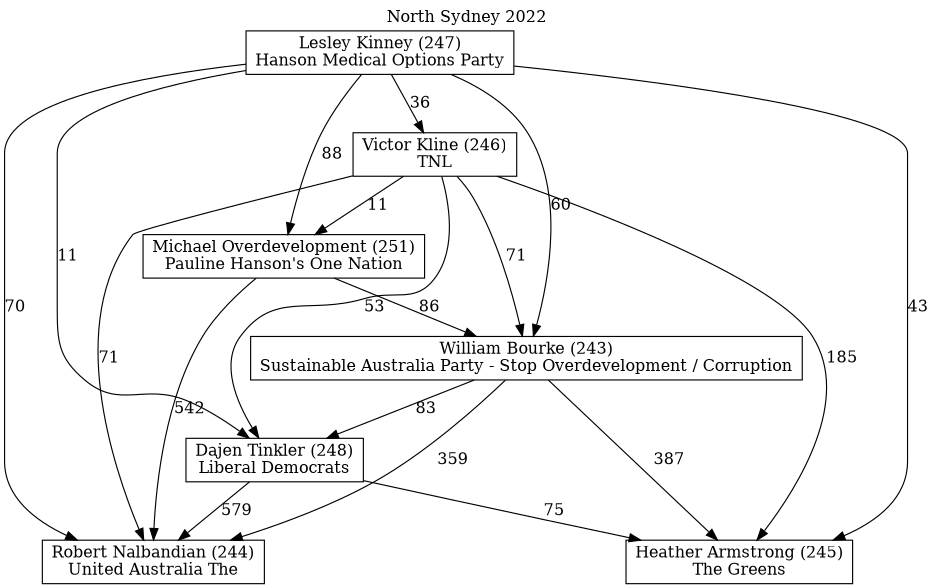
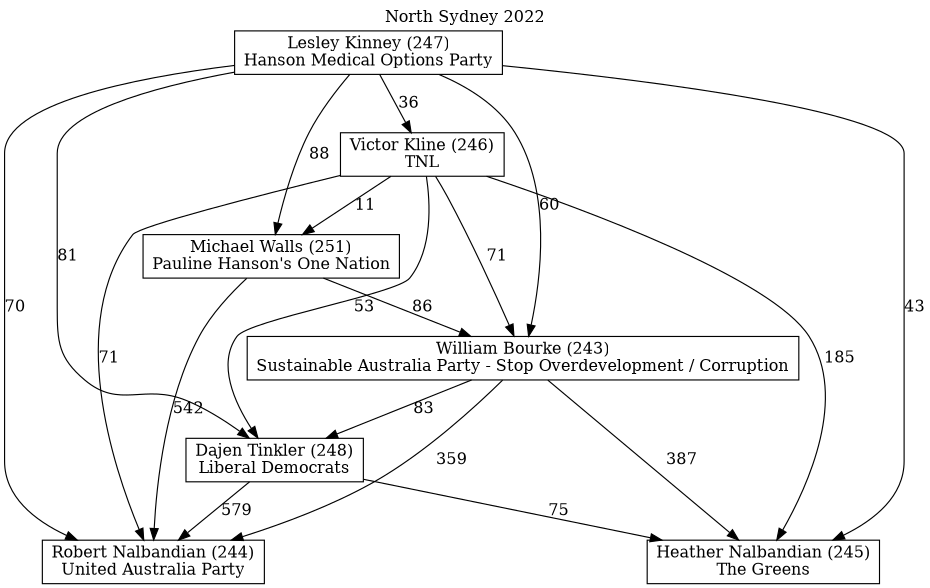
(68, 256) -> (68, 256)
(284, 256) -> (271, 256)
(153, 562) -> (153, 562)
(739, 562) -> (763, 562)
